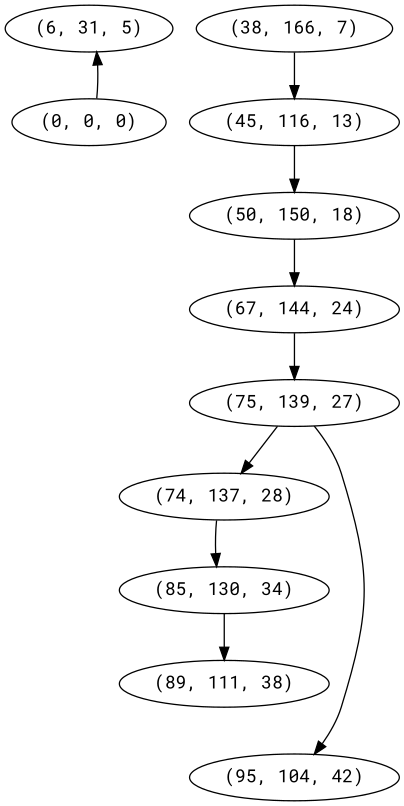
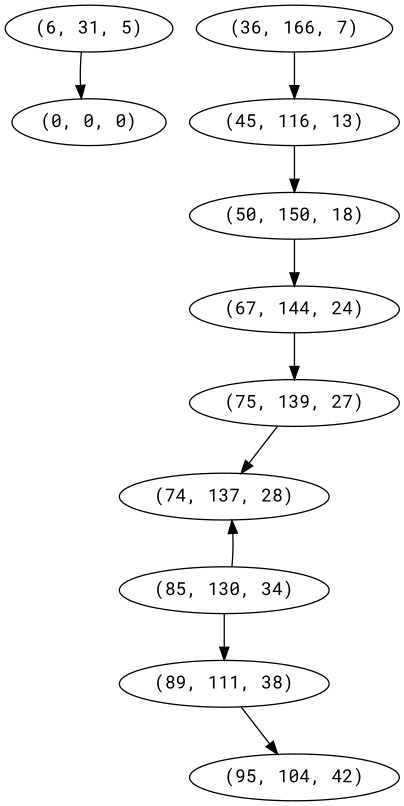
(294, 29) -> (294, 29)
(98, 82) -> (80, 69)
(216, 537) -> (233, 550)
(364, 584) -> (255, 725)
